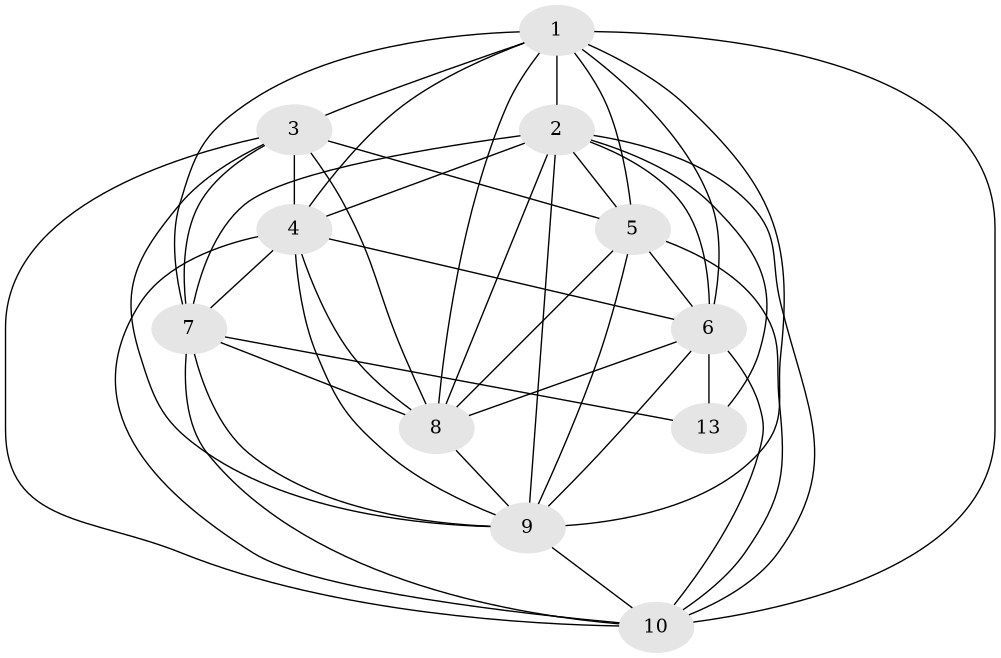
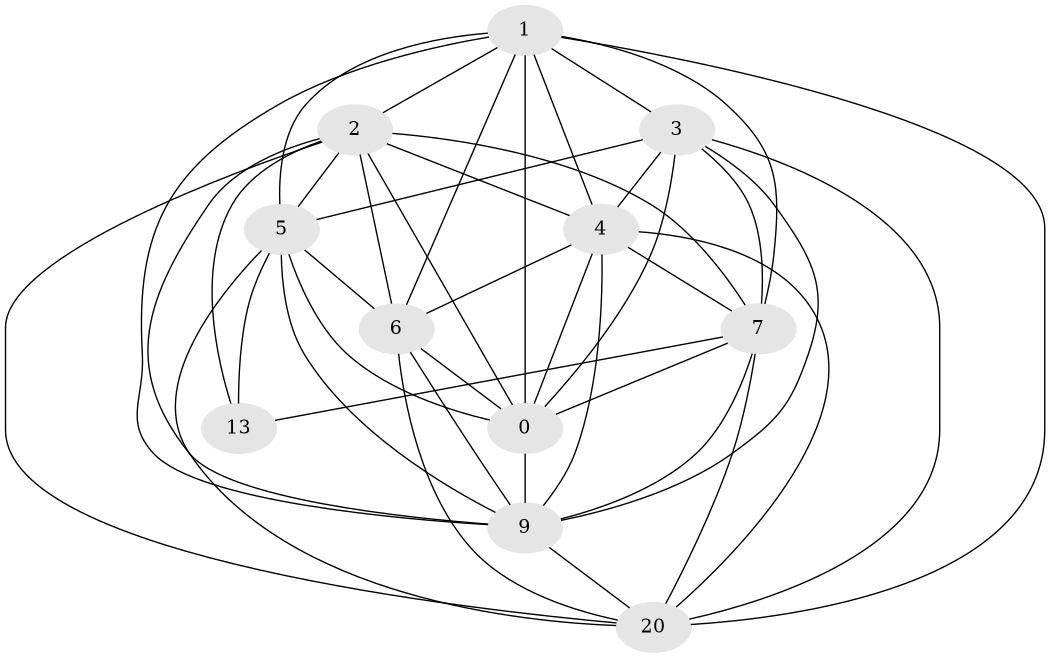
(709, 379) -> (244, 326)
(437, 428) -> (525, 428)
(656, 627) -> (654, 627)
